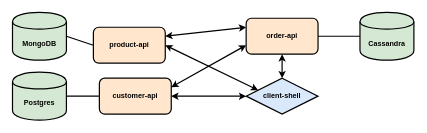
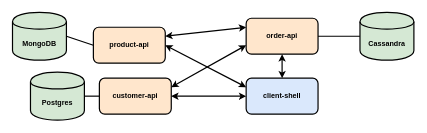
(39, 96) -> (57, 96)
(282, 96) -> (282, 96)
